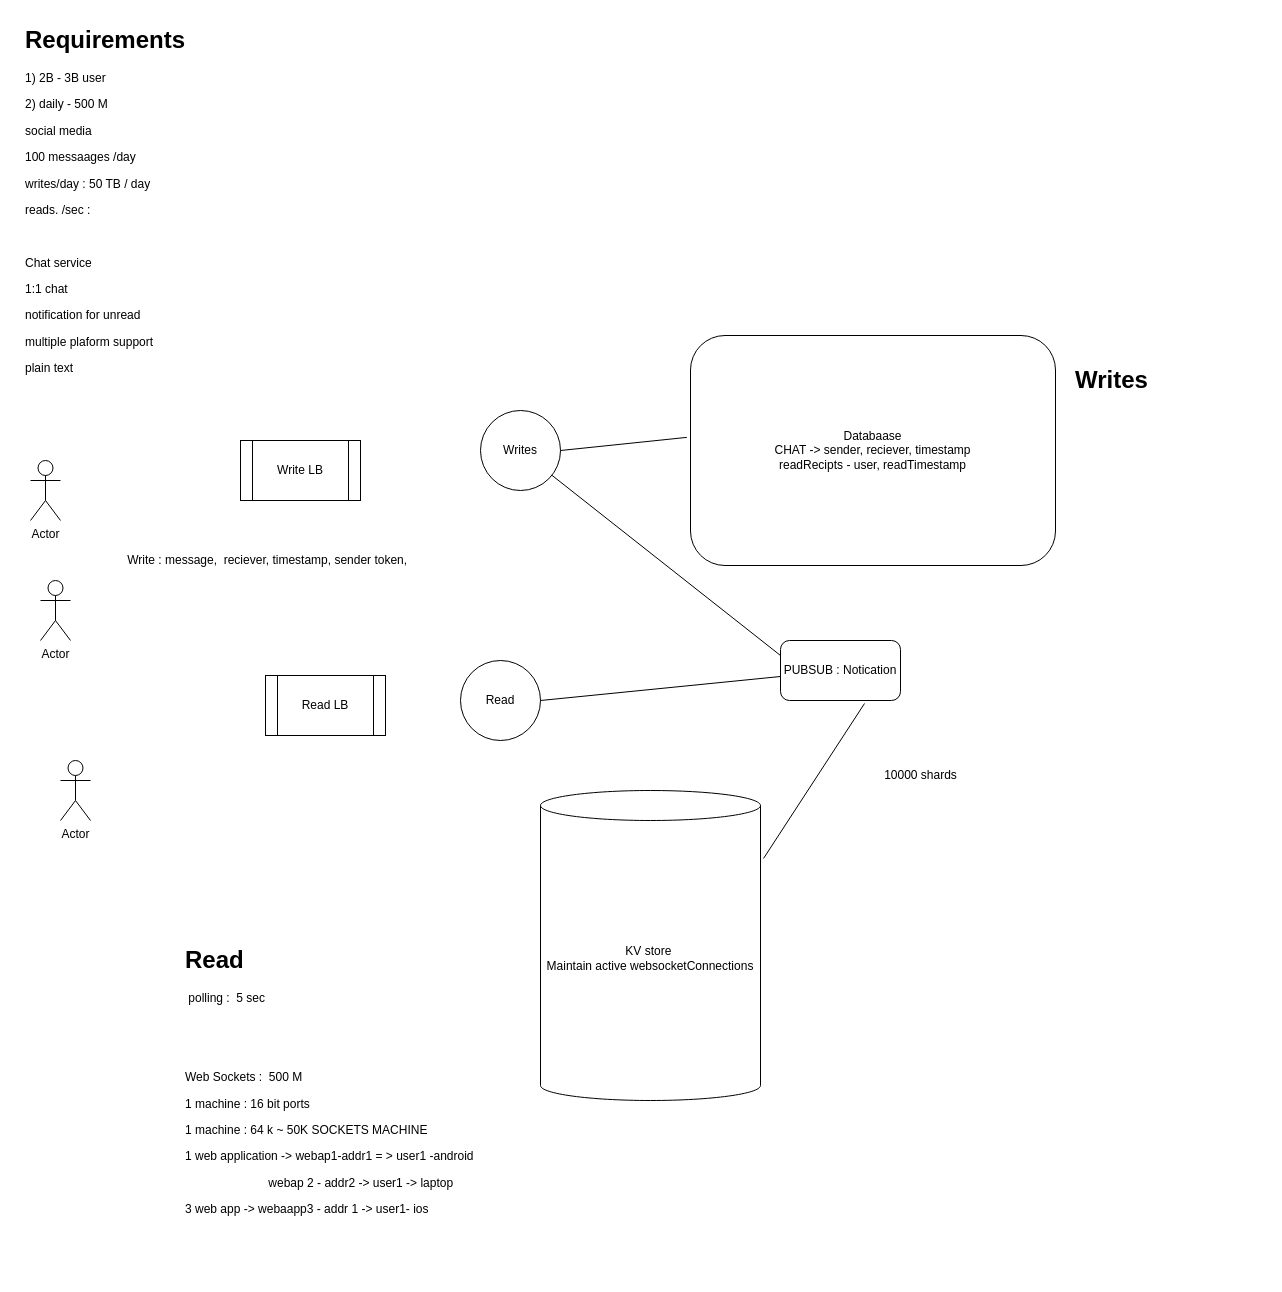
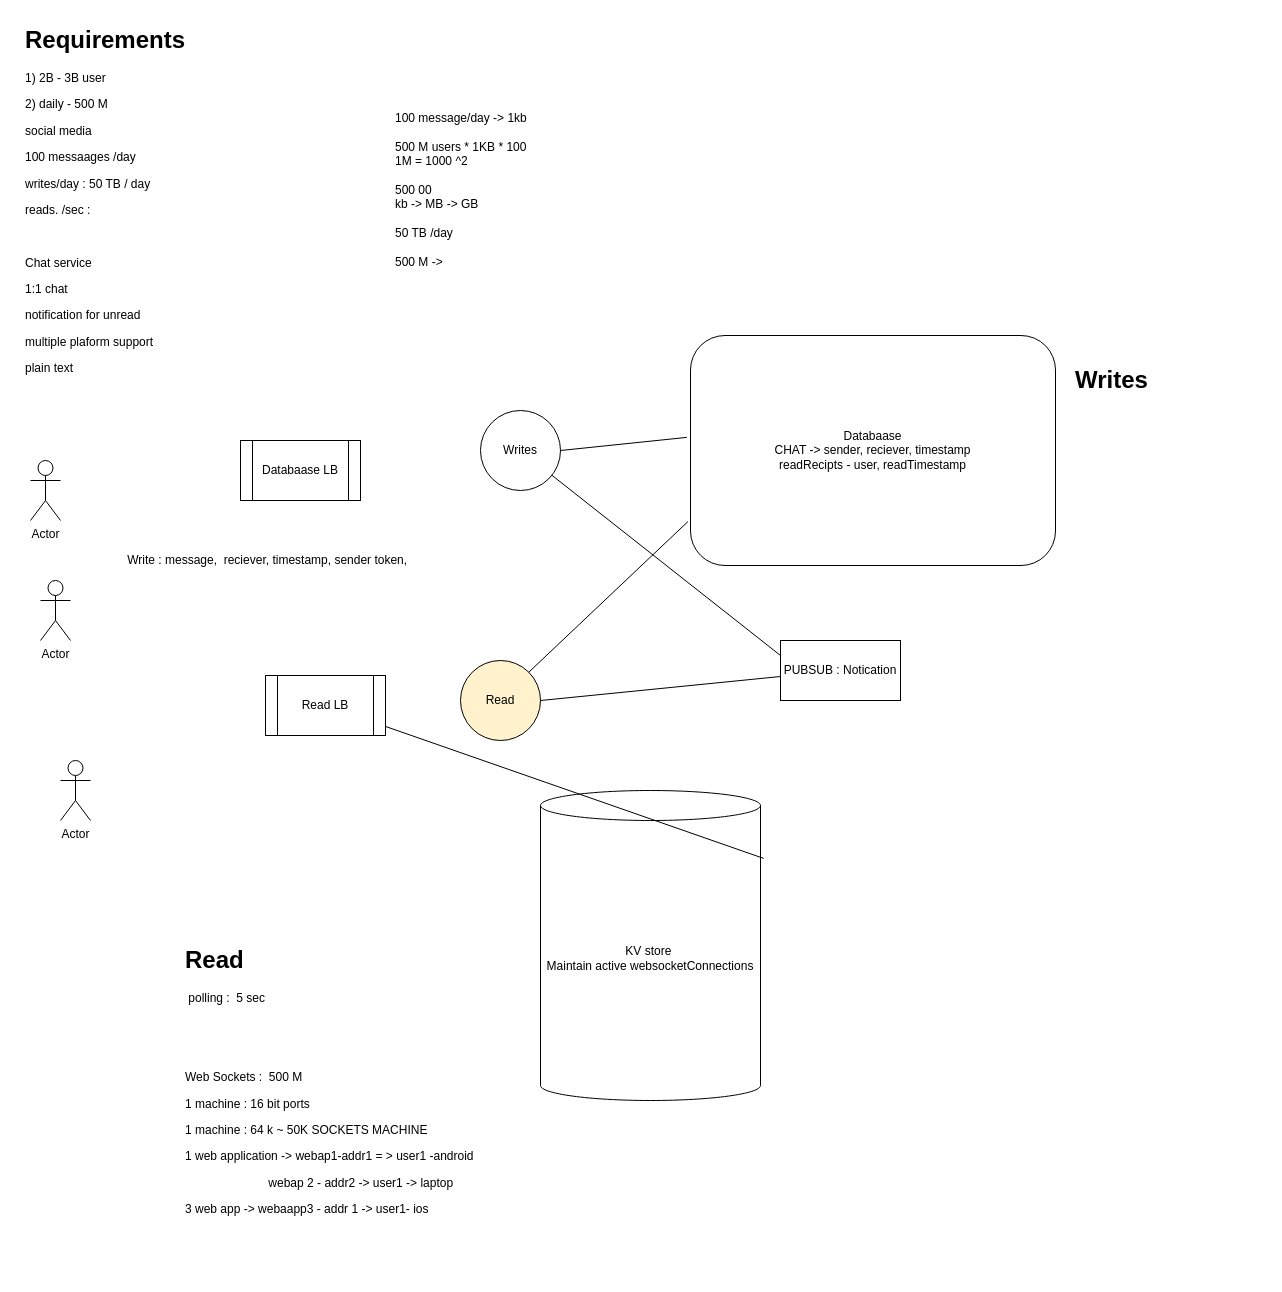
none -> (486, 191)
(301, 471) -> (301, 471)
none -> (608, 597)
(841, 671) -> (841, 671)
(501, 701) -> (501, 701)
(921, 776) -> none
(814, 781) -> (518, 773)
